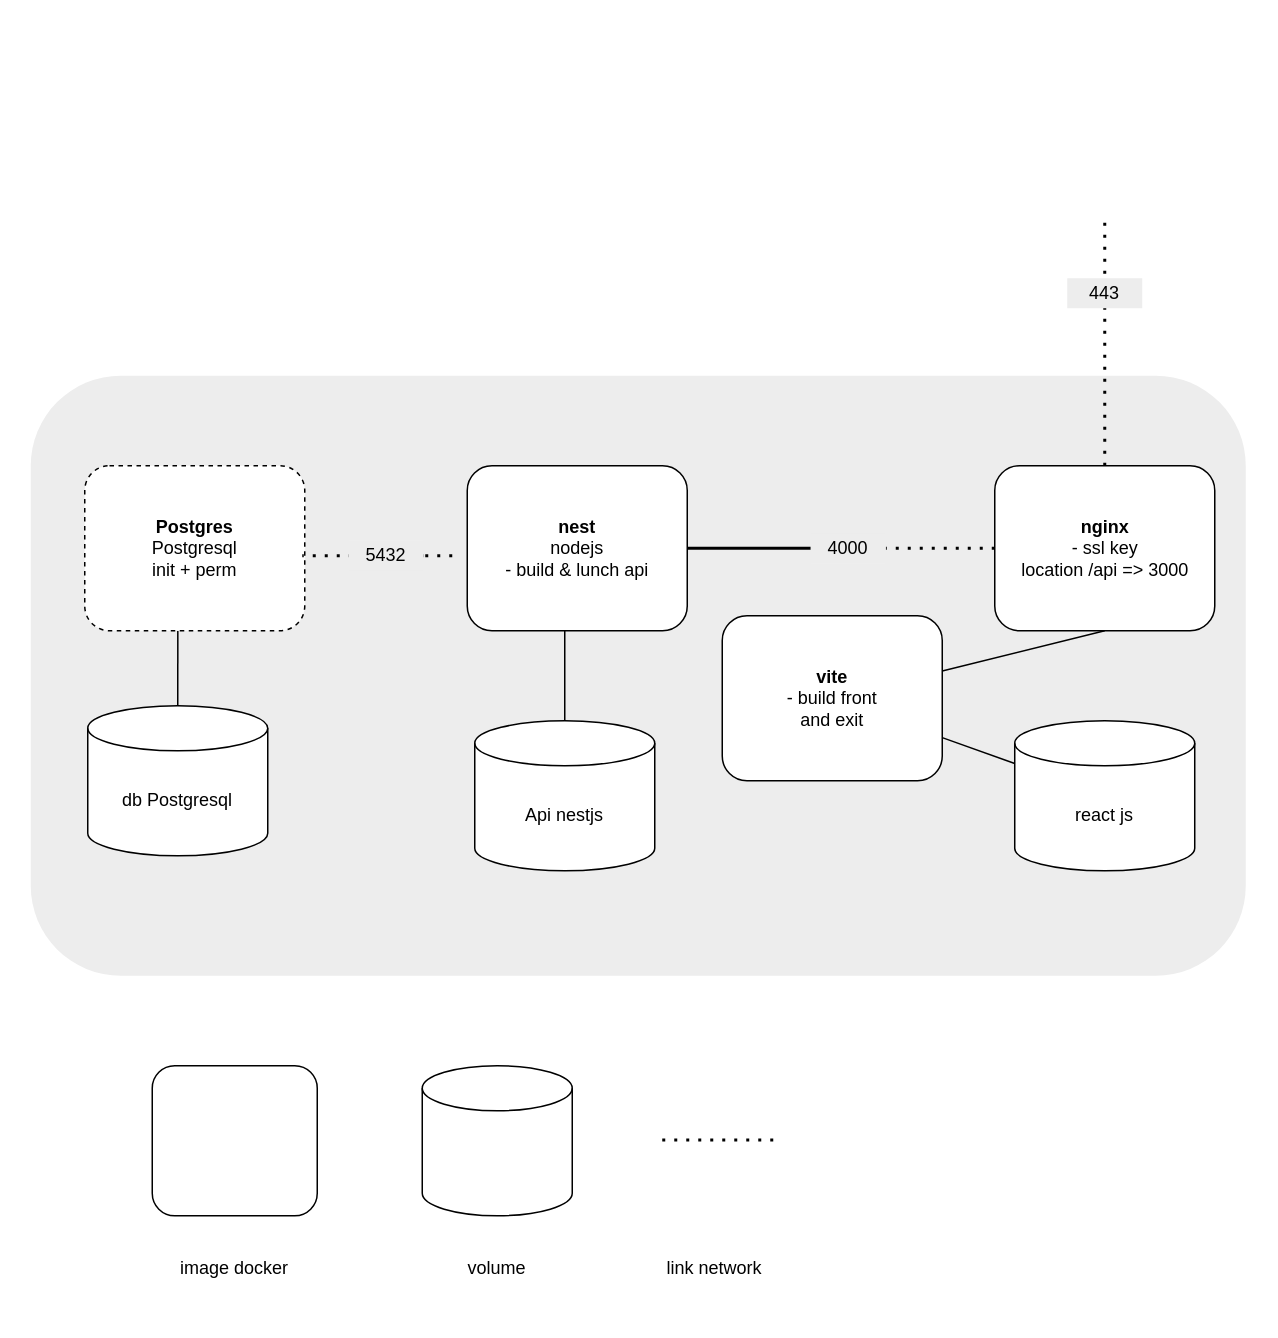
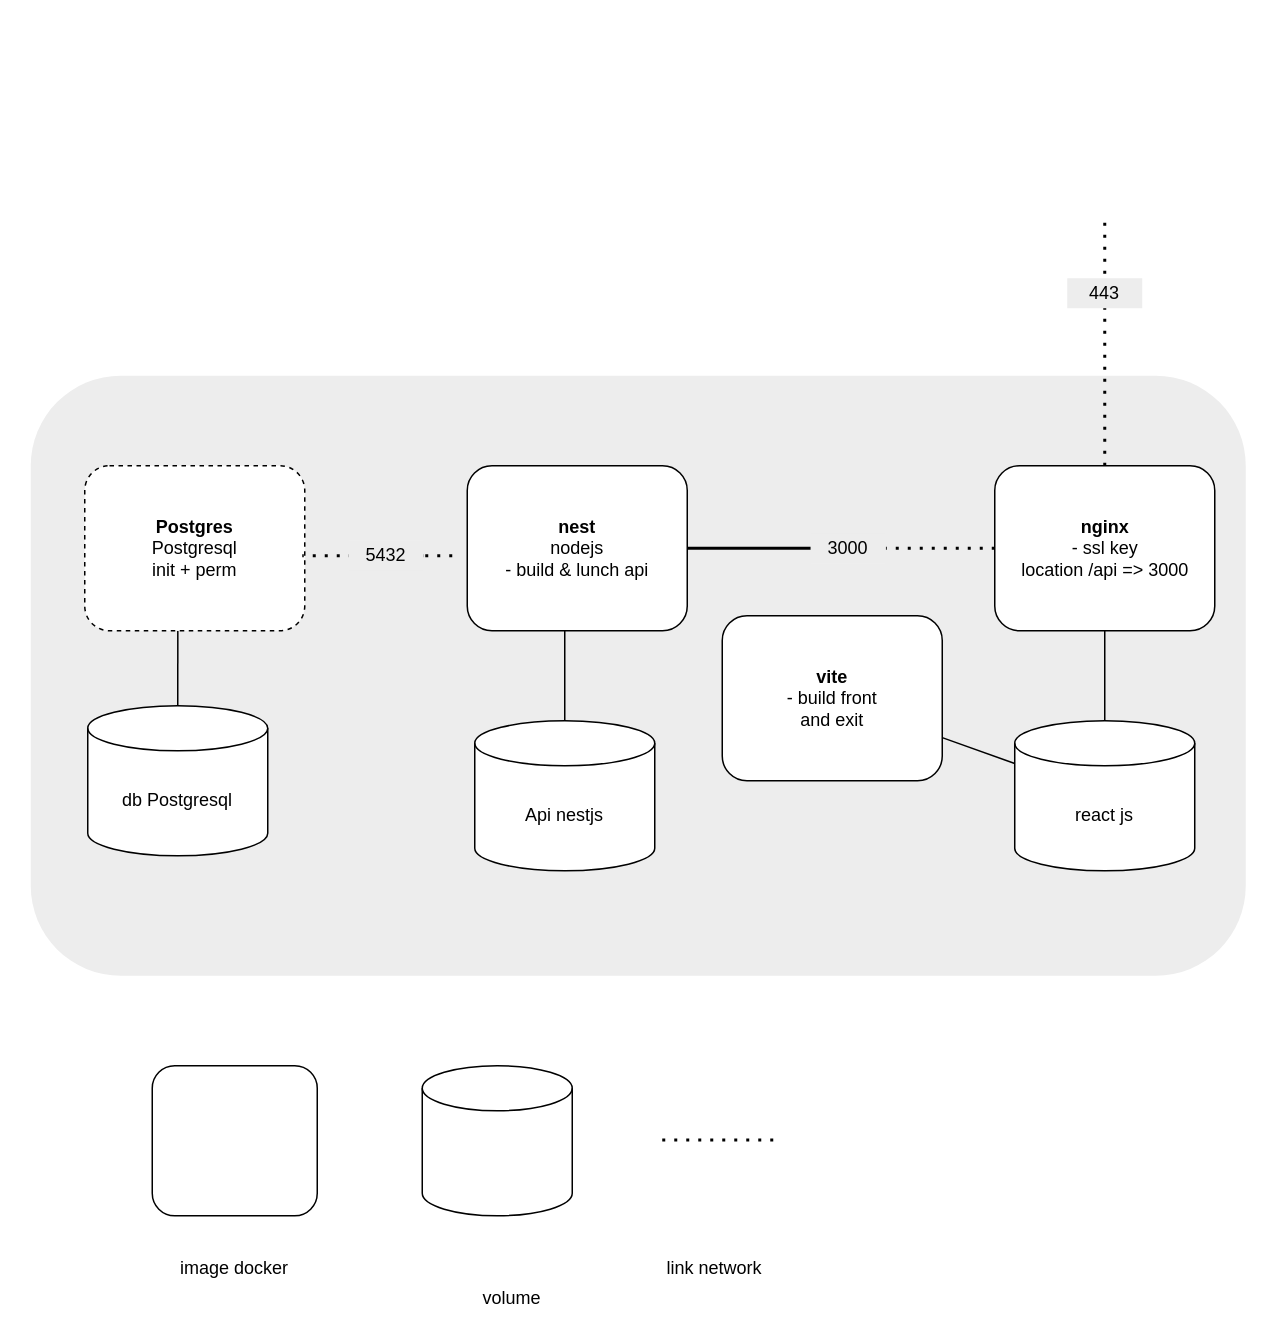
(848, 548) -> (848, 548)
(1024, 651) -> (1105, 676)
(497, 1268) -> (512, 1298)
